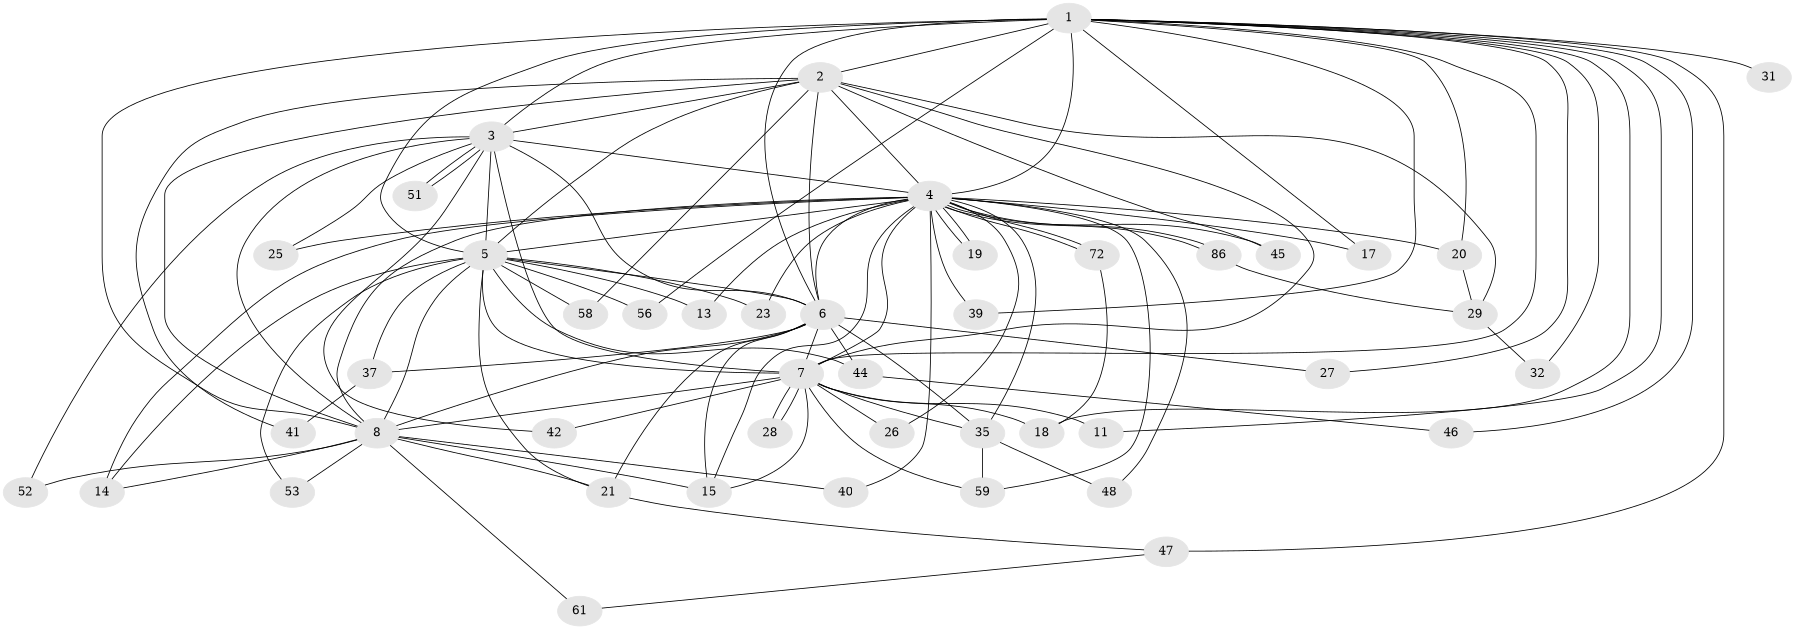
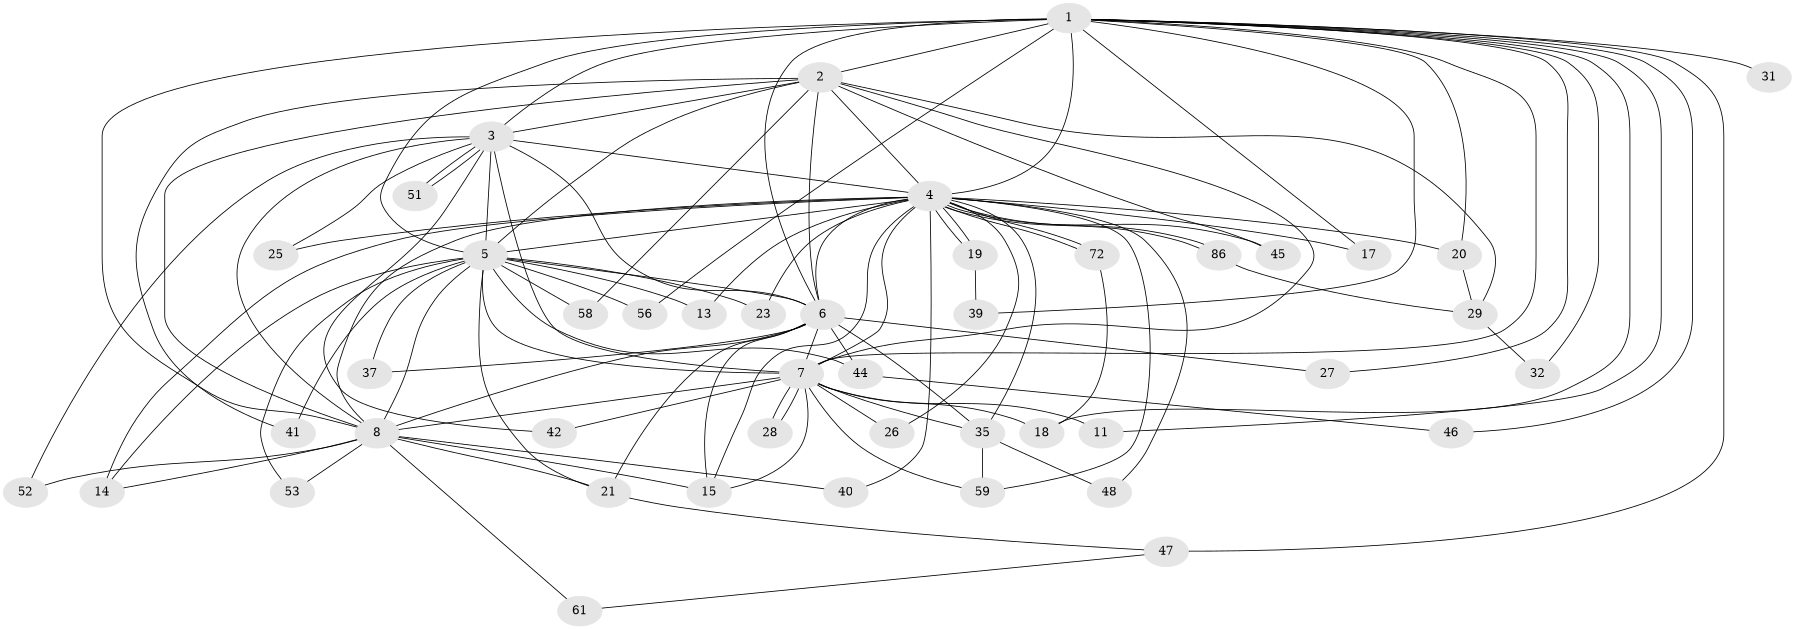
(941, 259) -> (976, 285)
(328, 406) -> (362, 318)
